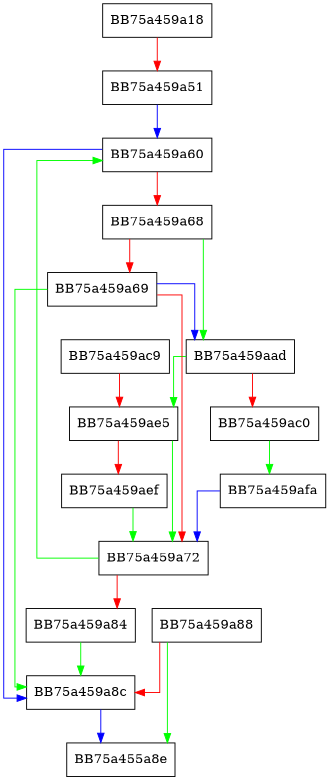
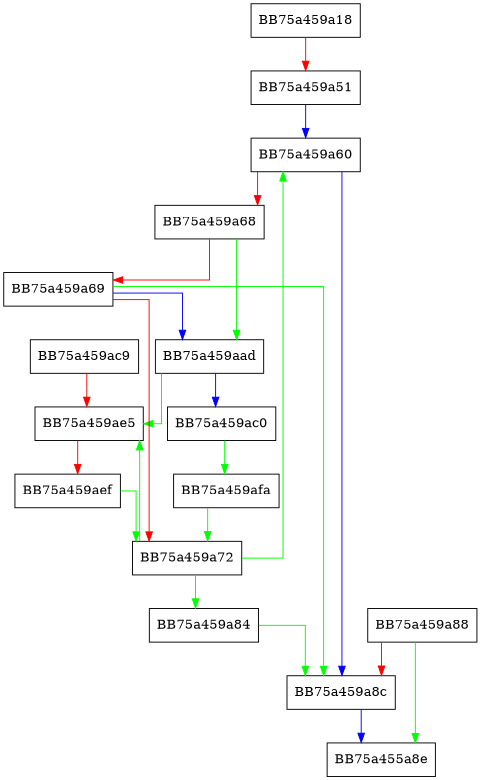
(252, 385) -> (216, 385)
(172, 486) -> (140, 486)
(197, 500) -> (208, 520)
(117, 587) -> (196, 587)
